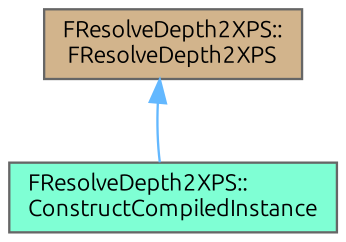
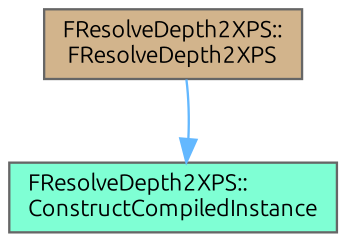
(158, 133) -> (189, 109)
